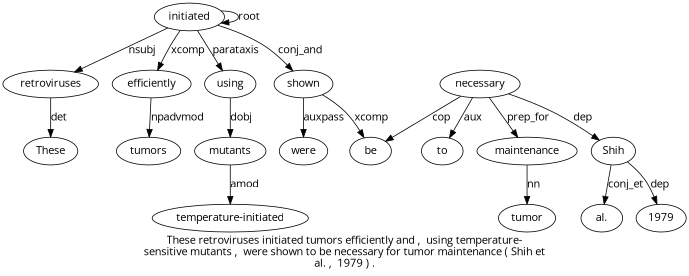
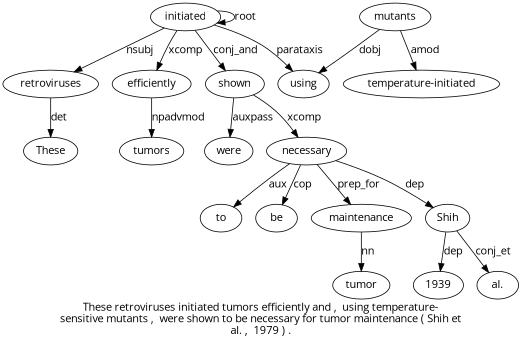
(344, 110) -> (275, 111)
(230, 114) -> (353, 49)
(661, 218) -> (438, 285)
